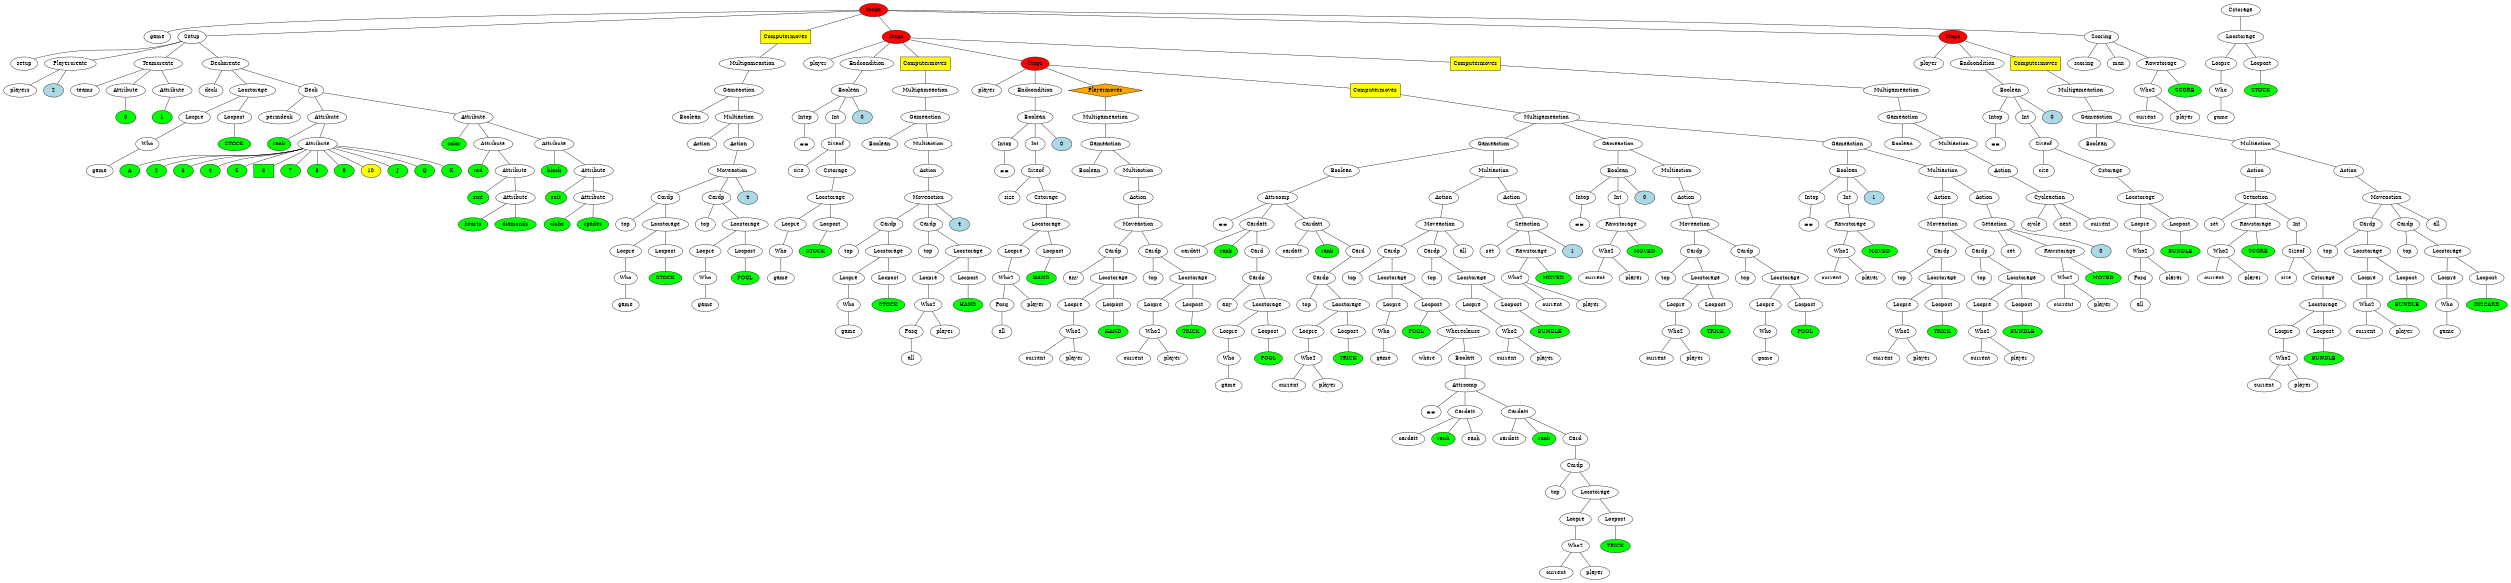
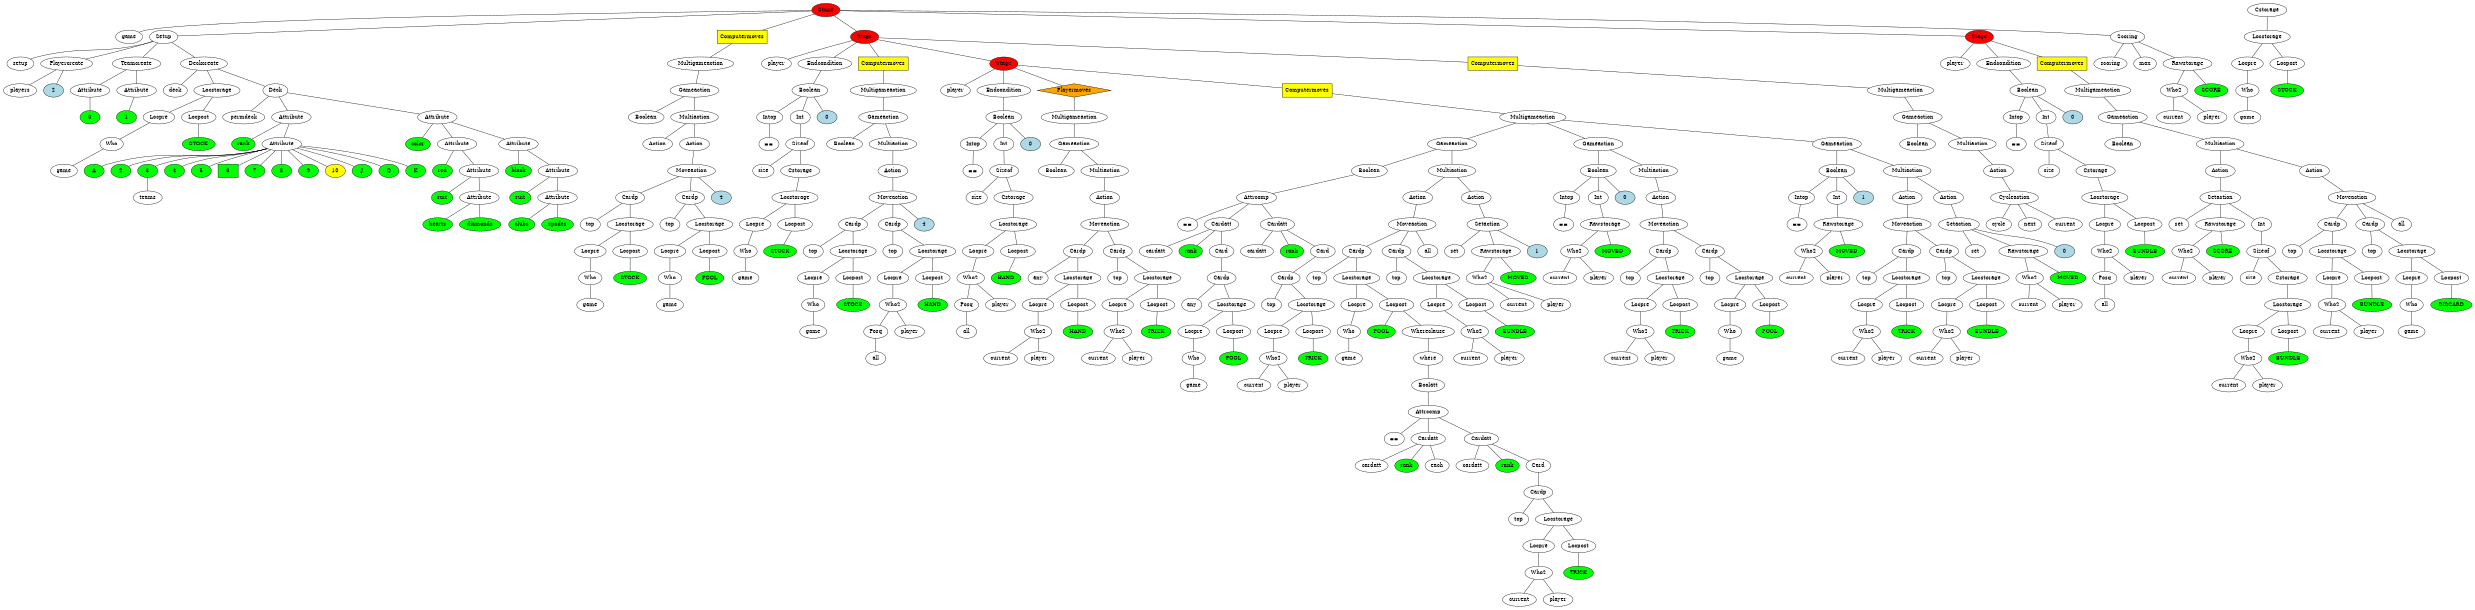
(120, 78) -> (148, 184)
(1464, 345) -> (1428, 372)
